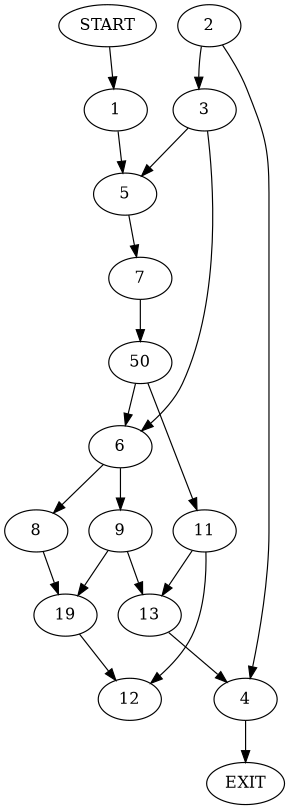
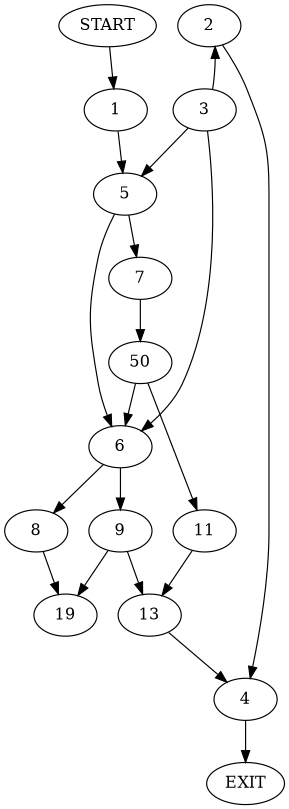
(200, 62) -> (214, 74)
none -> (91, 314)
(130, 699) -> none
